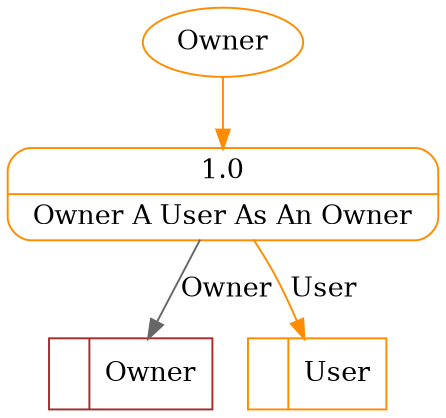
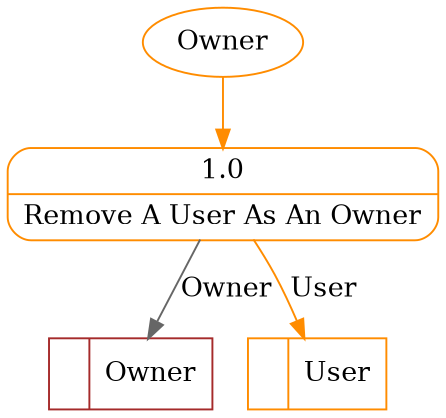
(223, 216) -> (223, 216)
